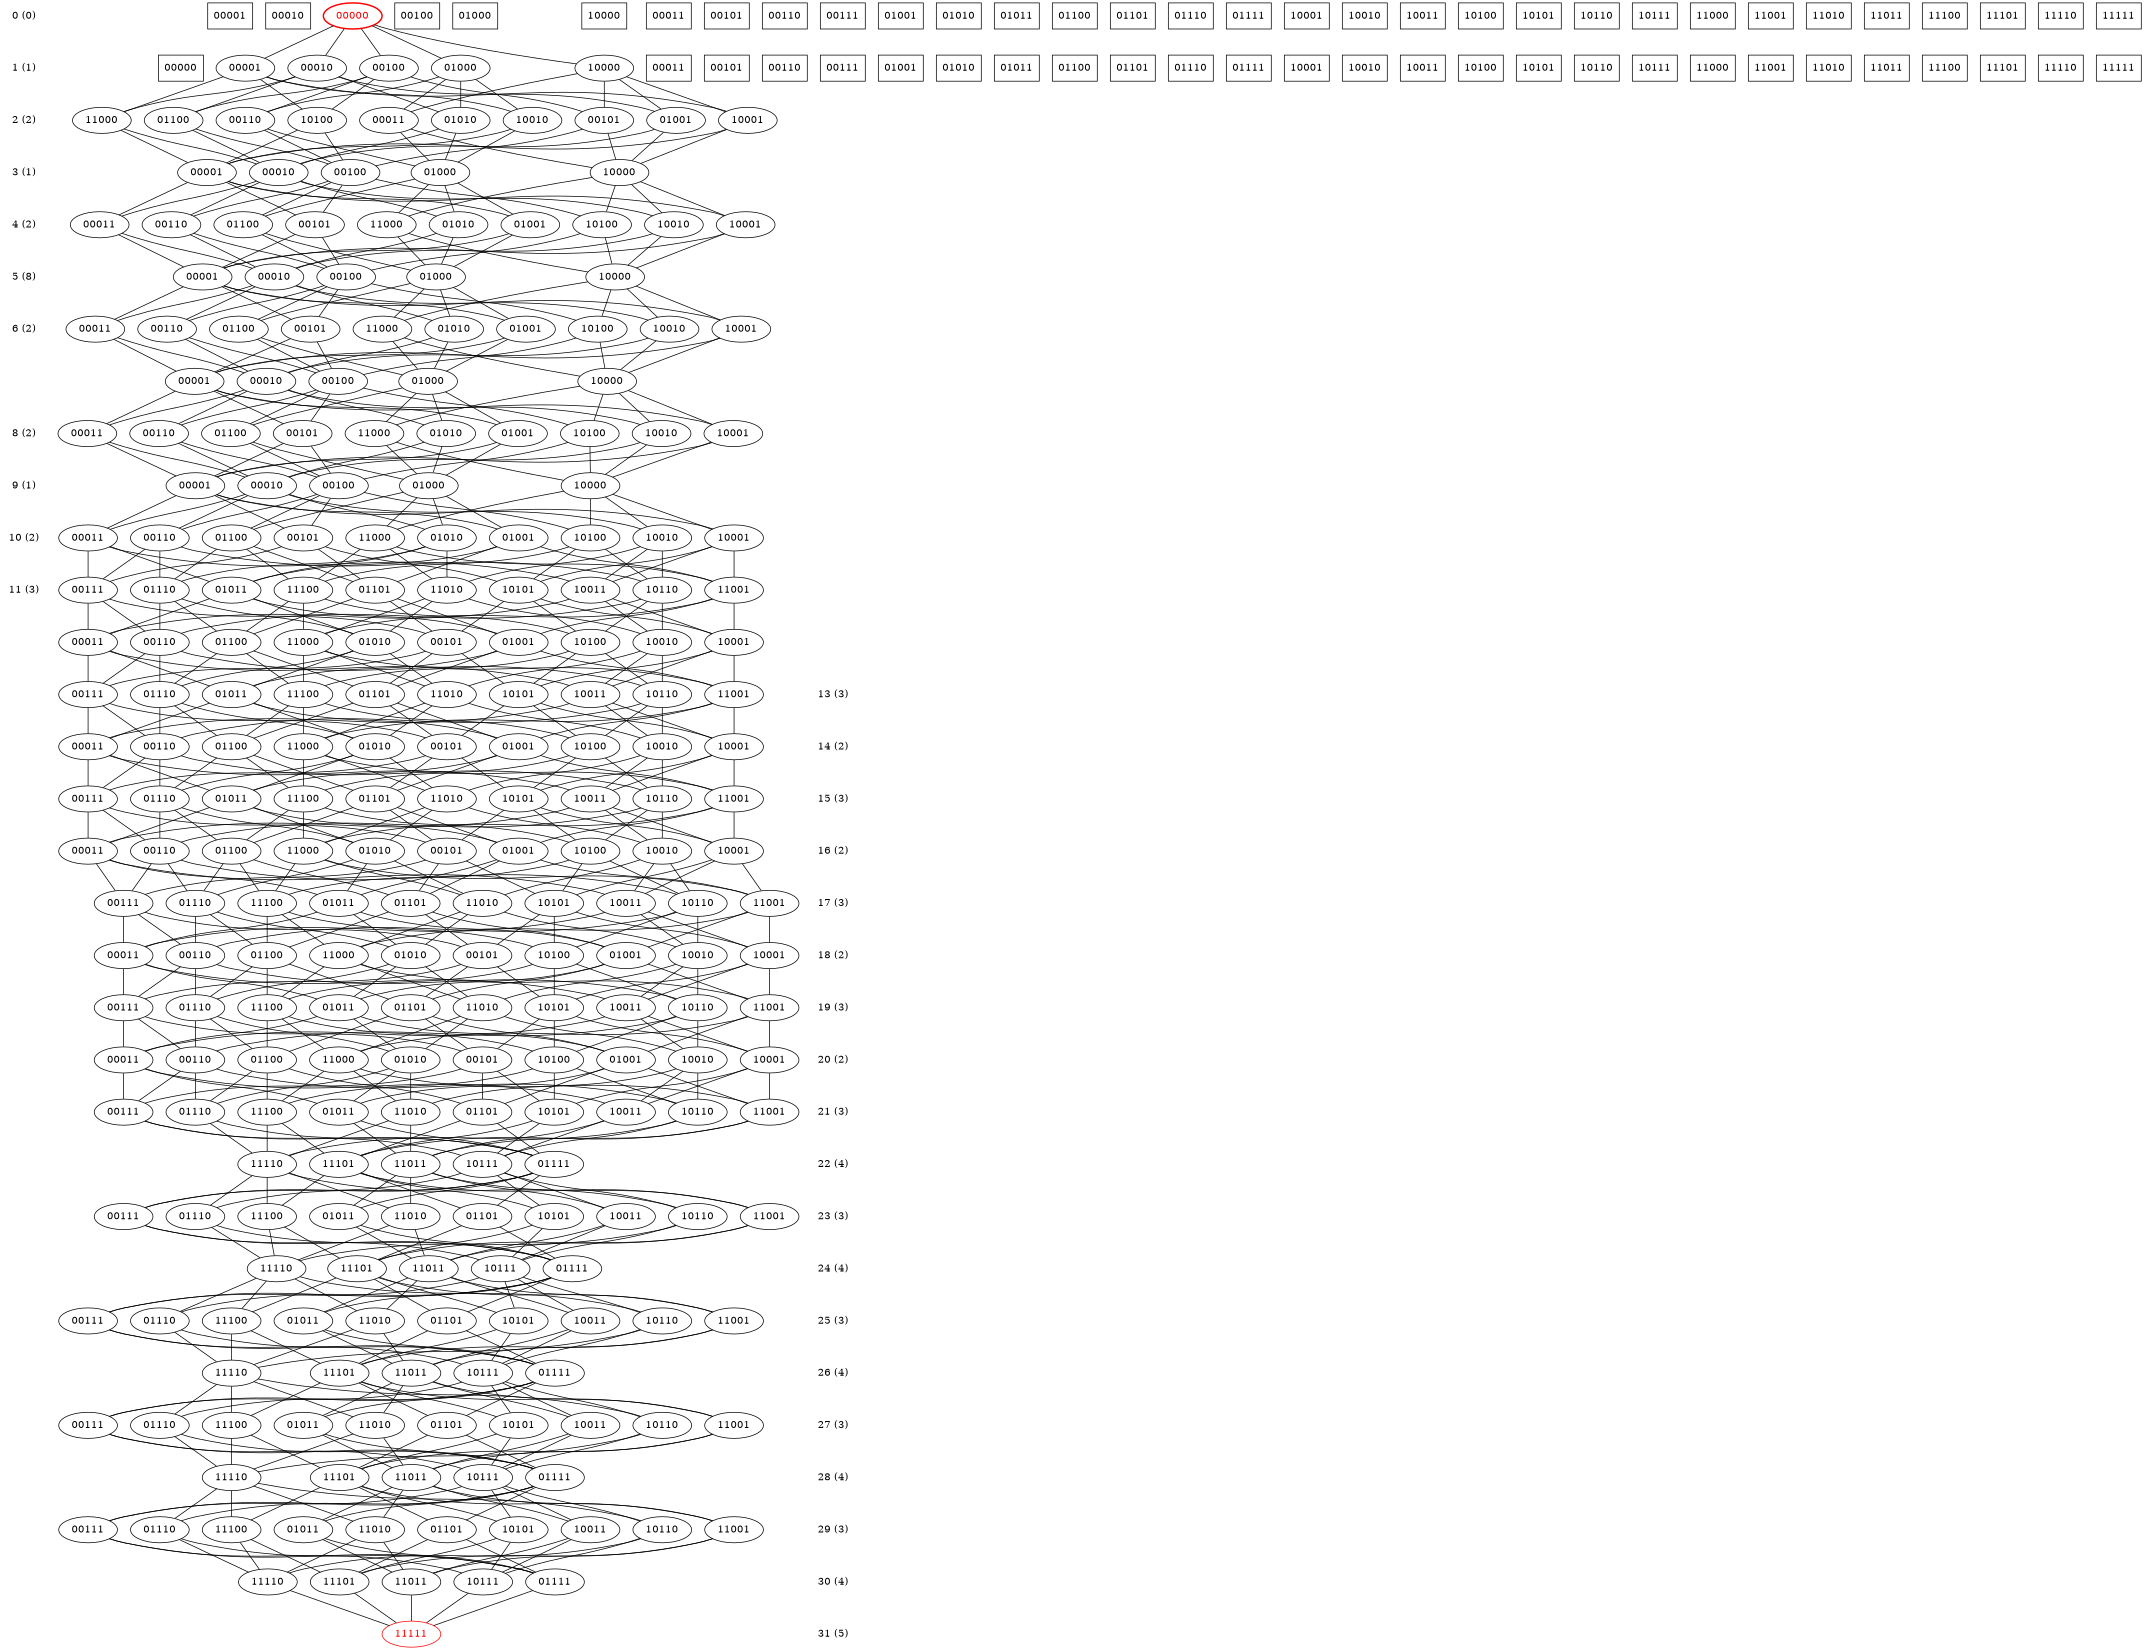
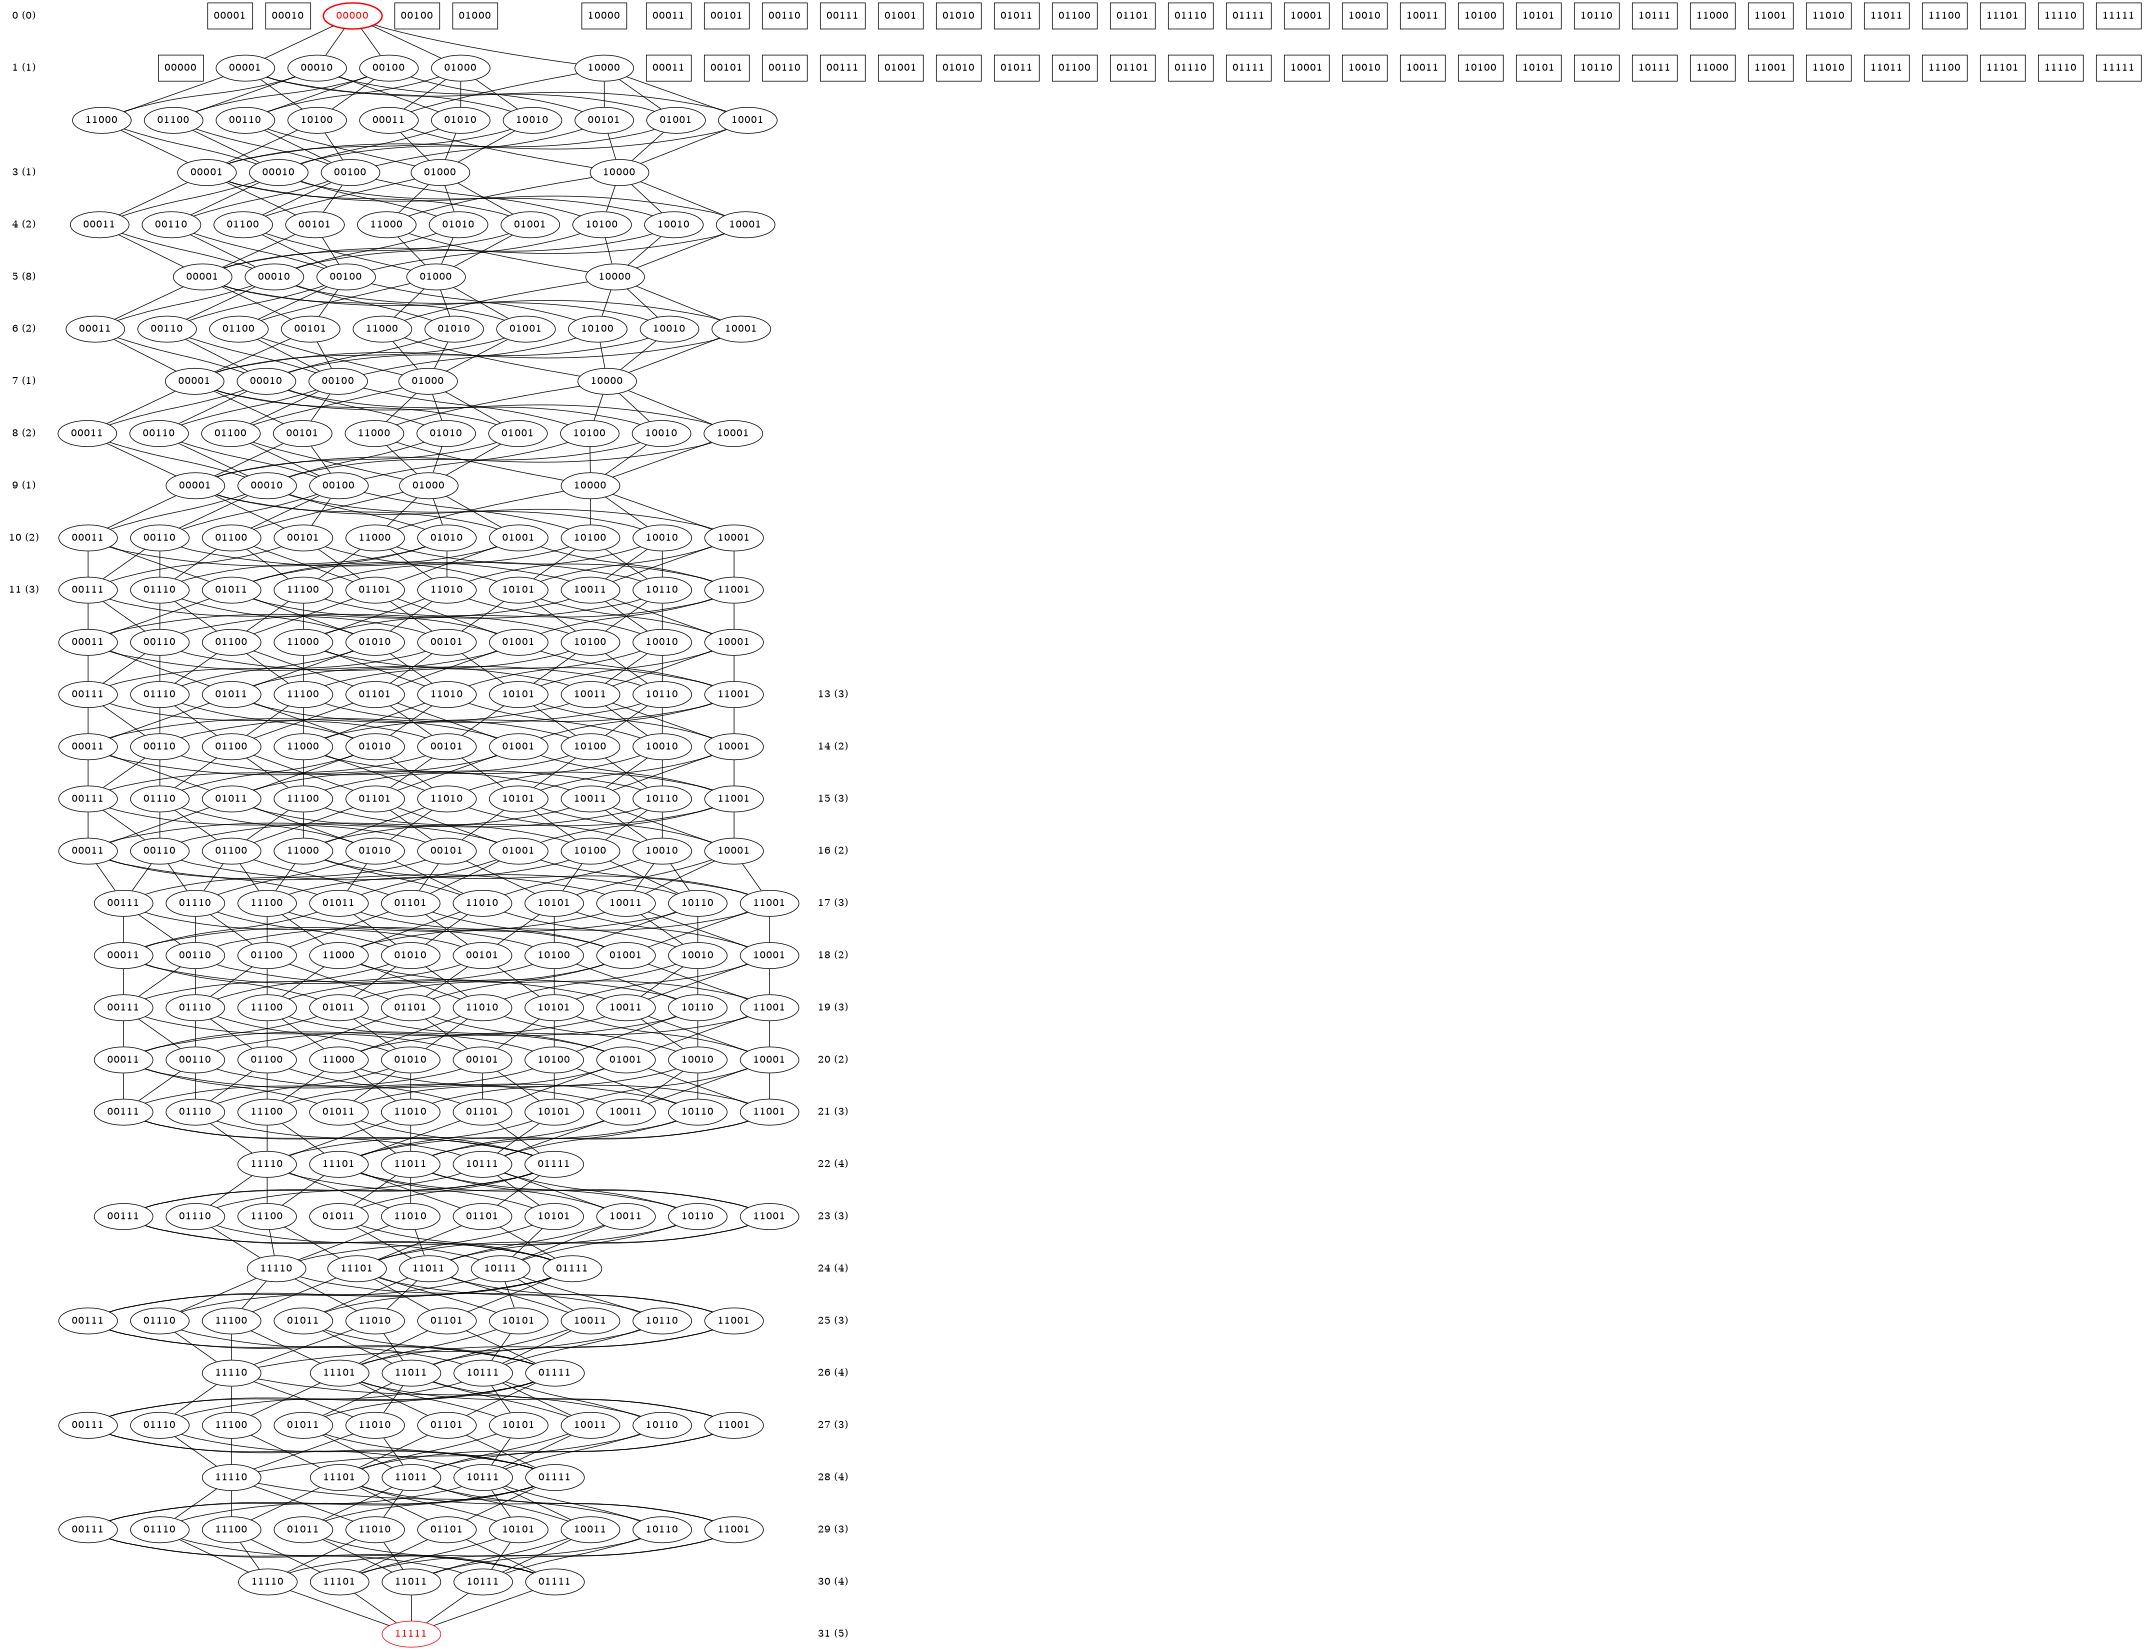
(24, 120) -> none
none -> (24, 381)
